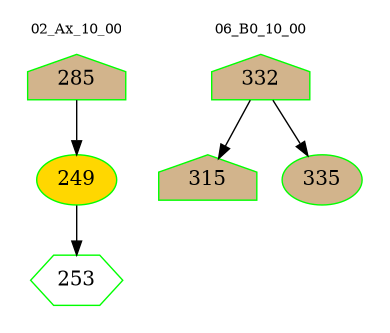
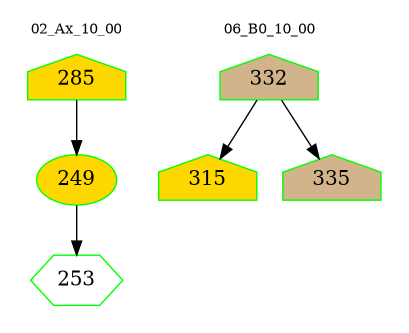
(77, 79) -> (77, 79)
(208, 180) -> (208, 180)
(322, 180) -> (332, 180)
